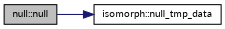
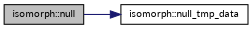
(30, 14) -> (44, 14)
